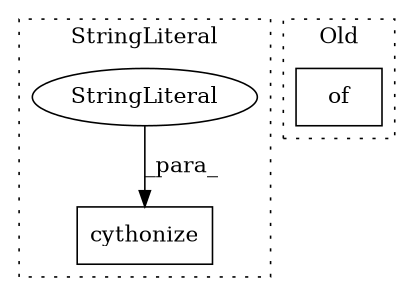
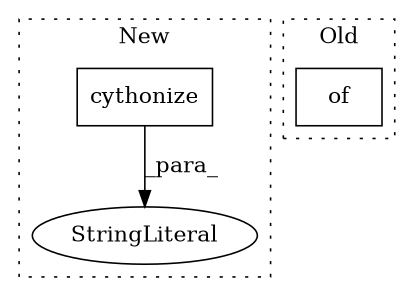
(145, 37) -> (145, 37)
(145, 158) -> (145, 158)
